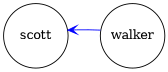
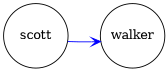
(89, 30) -> (80, 42)
